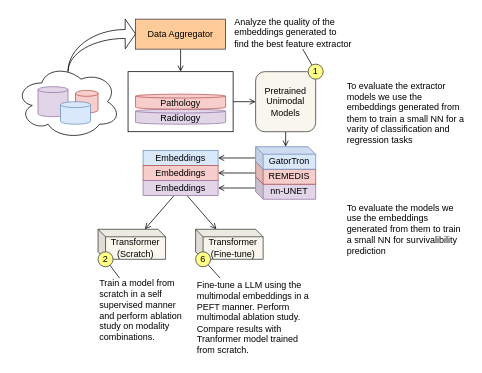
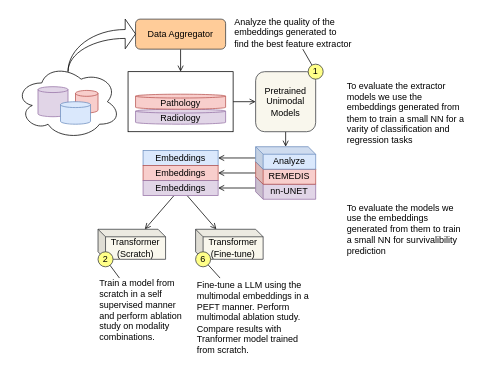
(180, 34) -> (180, 34)
(289, 162) -> (289, 162)
